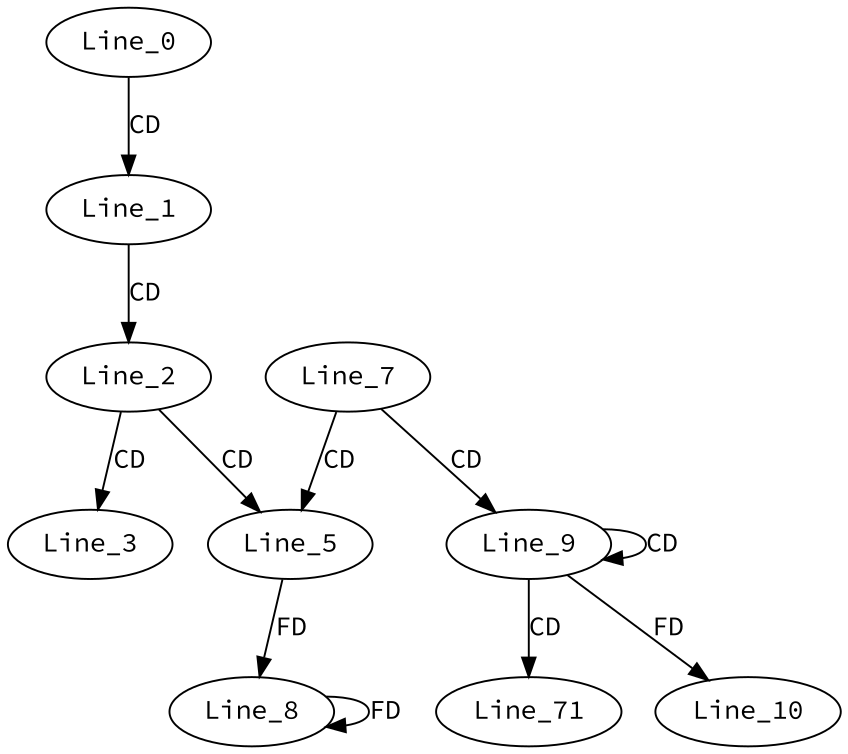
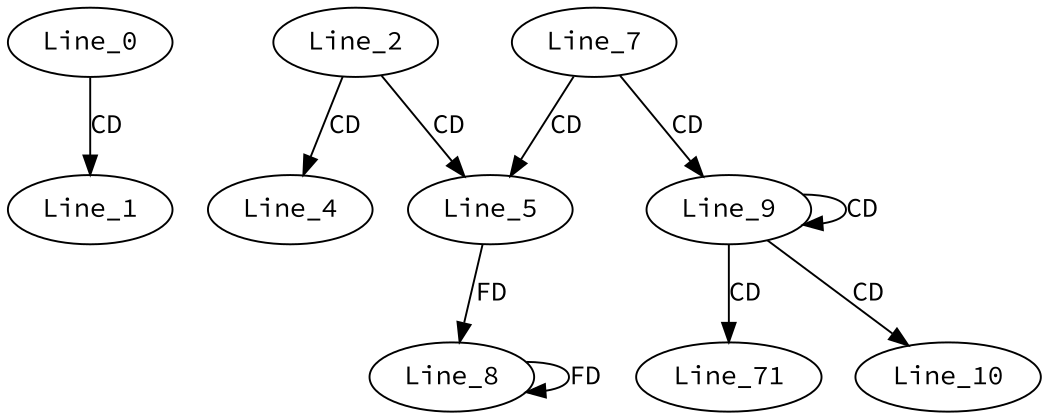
(129, 284) -> none
(90, 544) -> (290, 210)
(668, 628) -> (868, 293)
